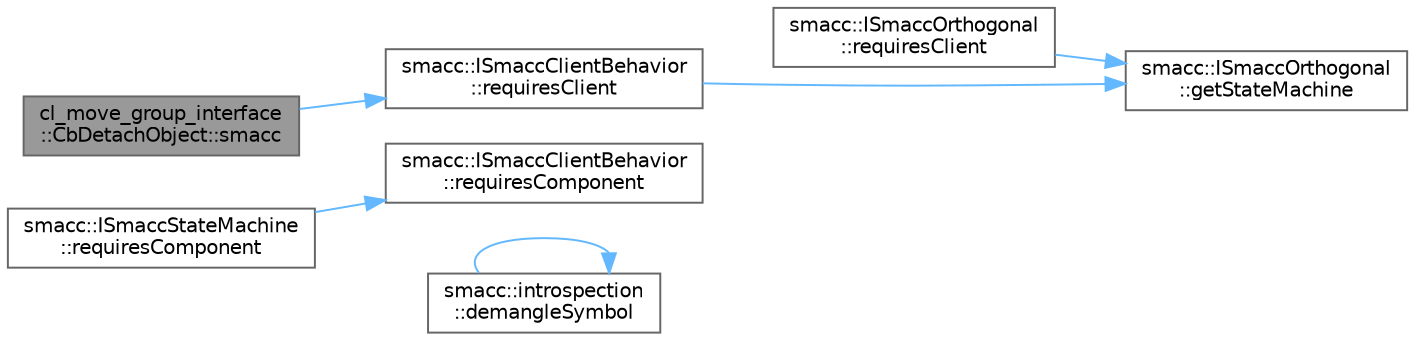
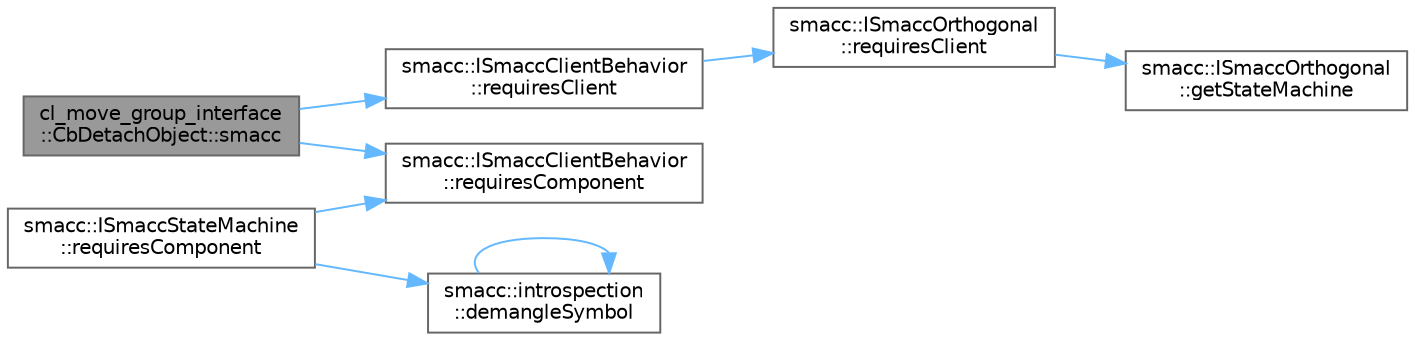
(904, 86) -> (728, 58)
none -> (332, 147)
none -> (362, 272)
